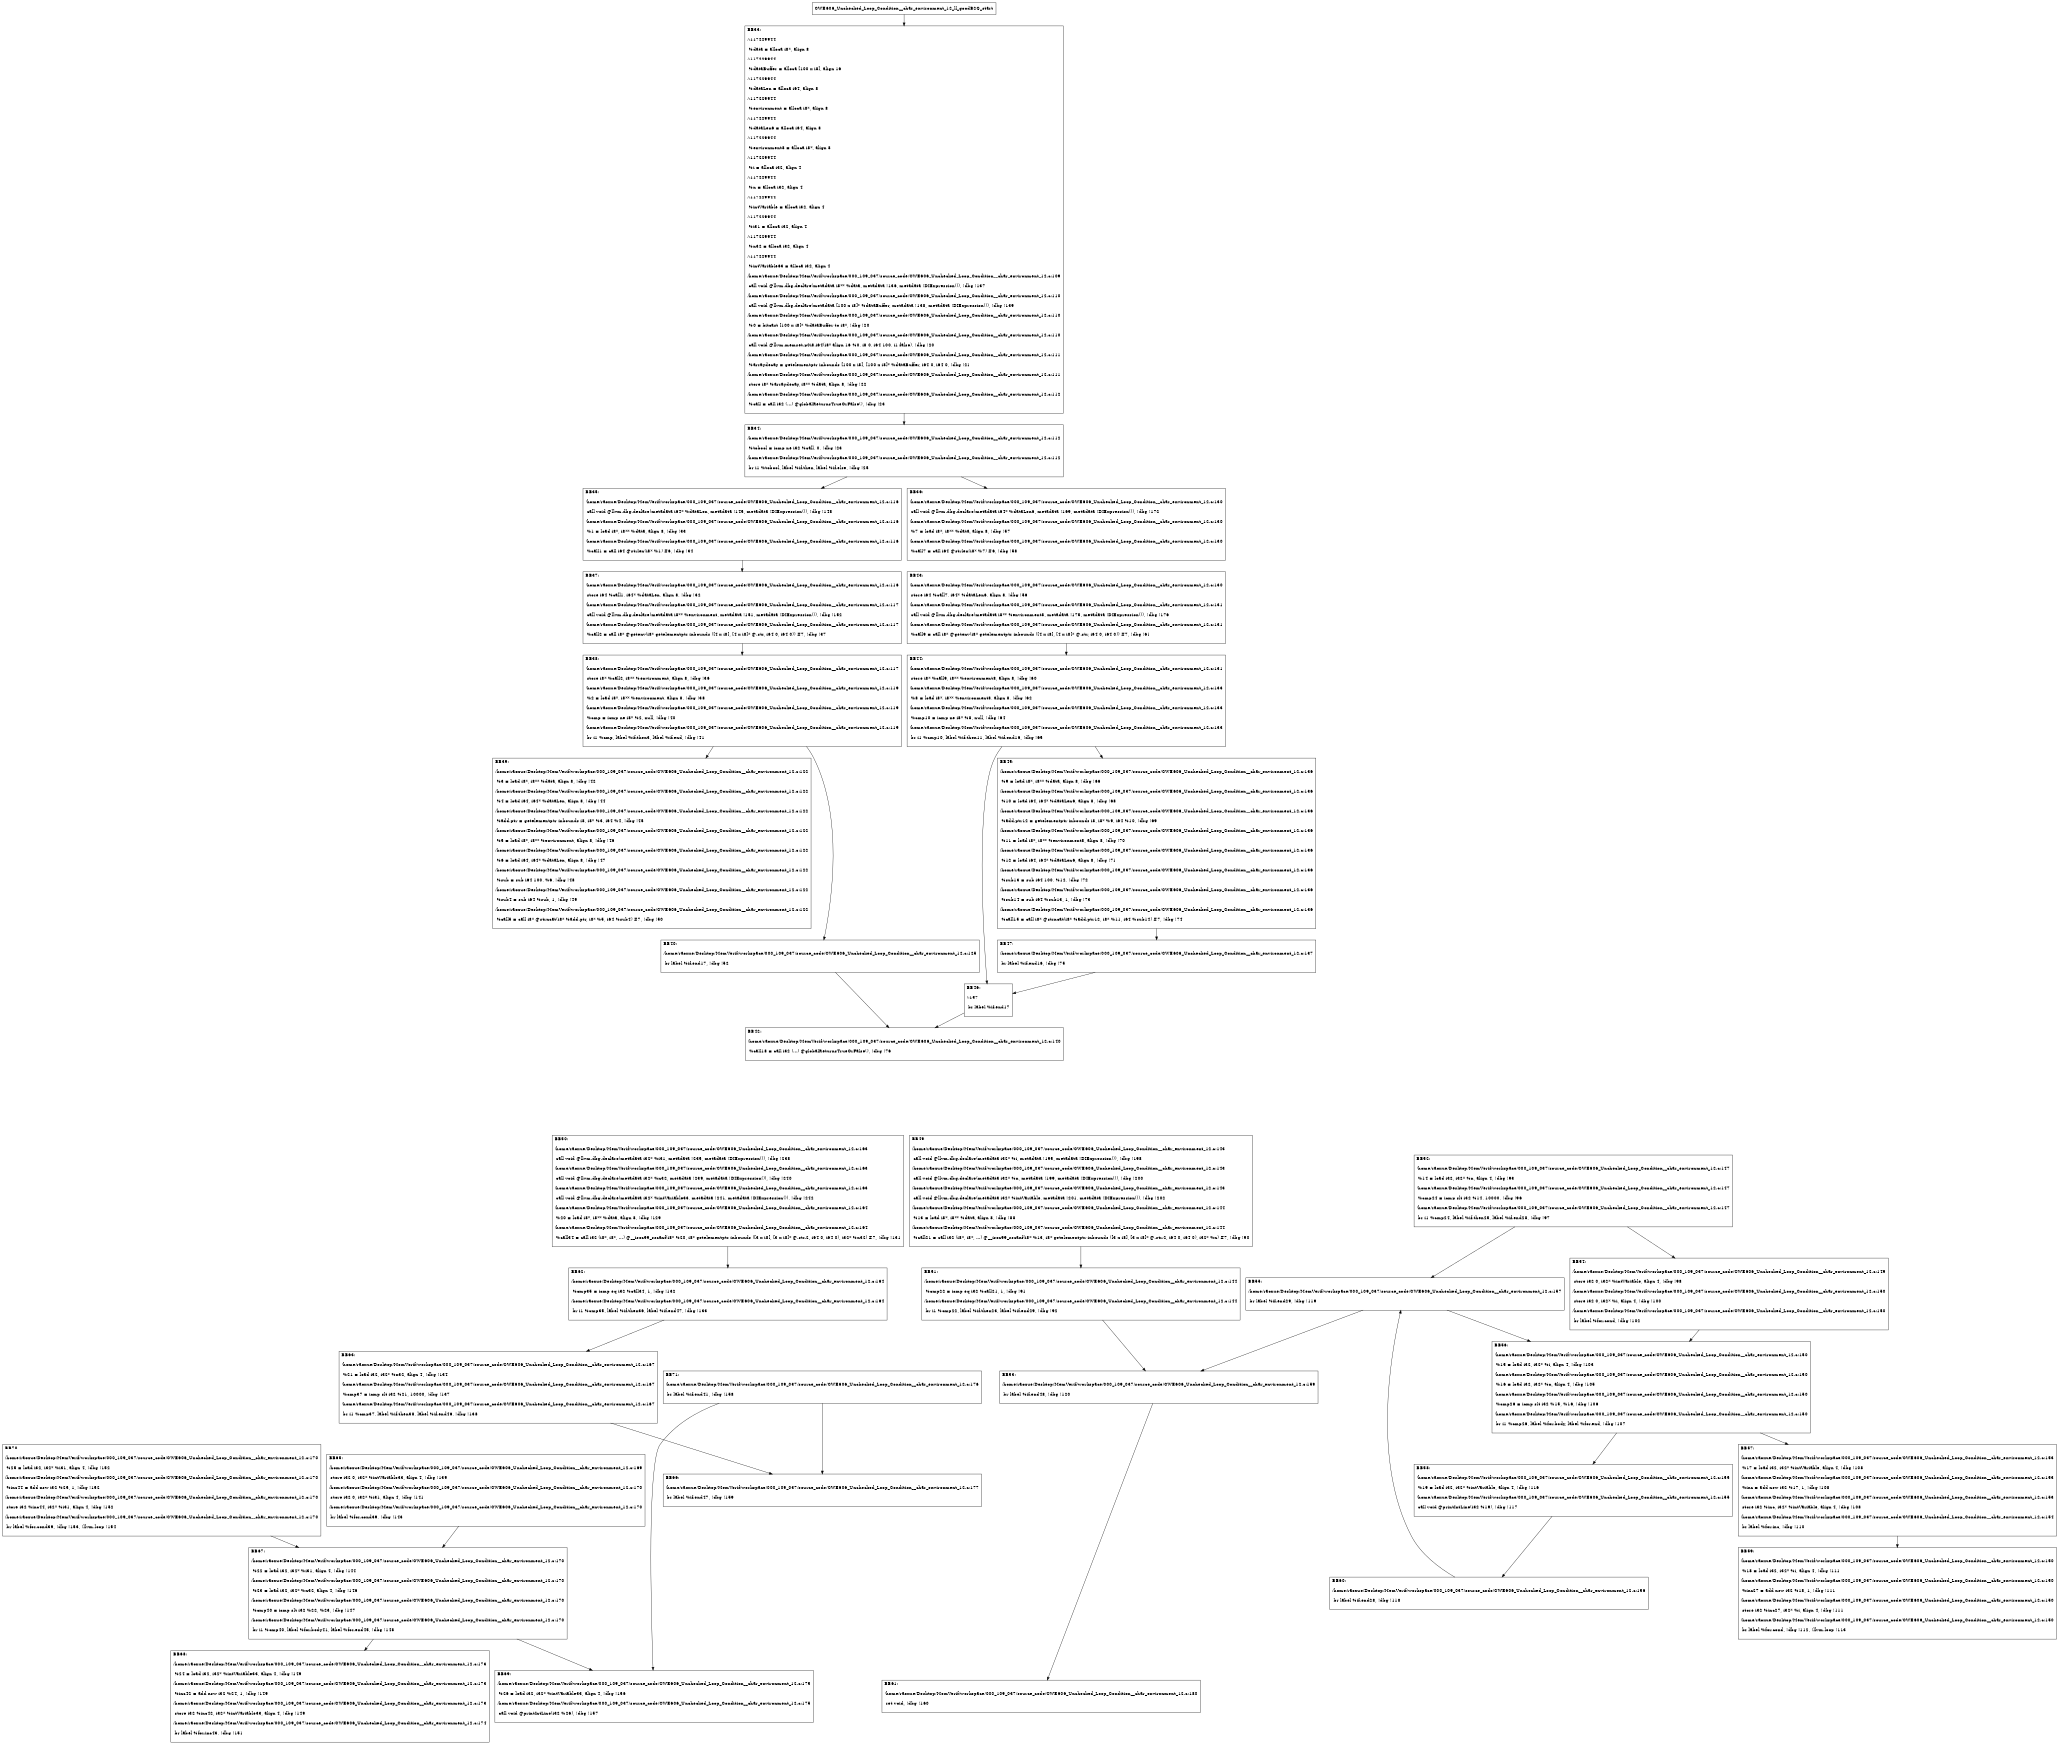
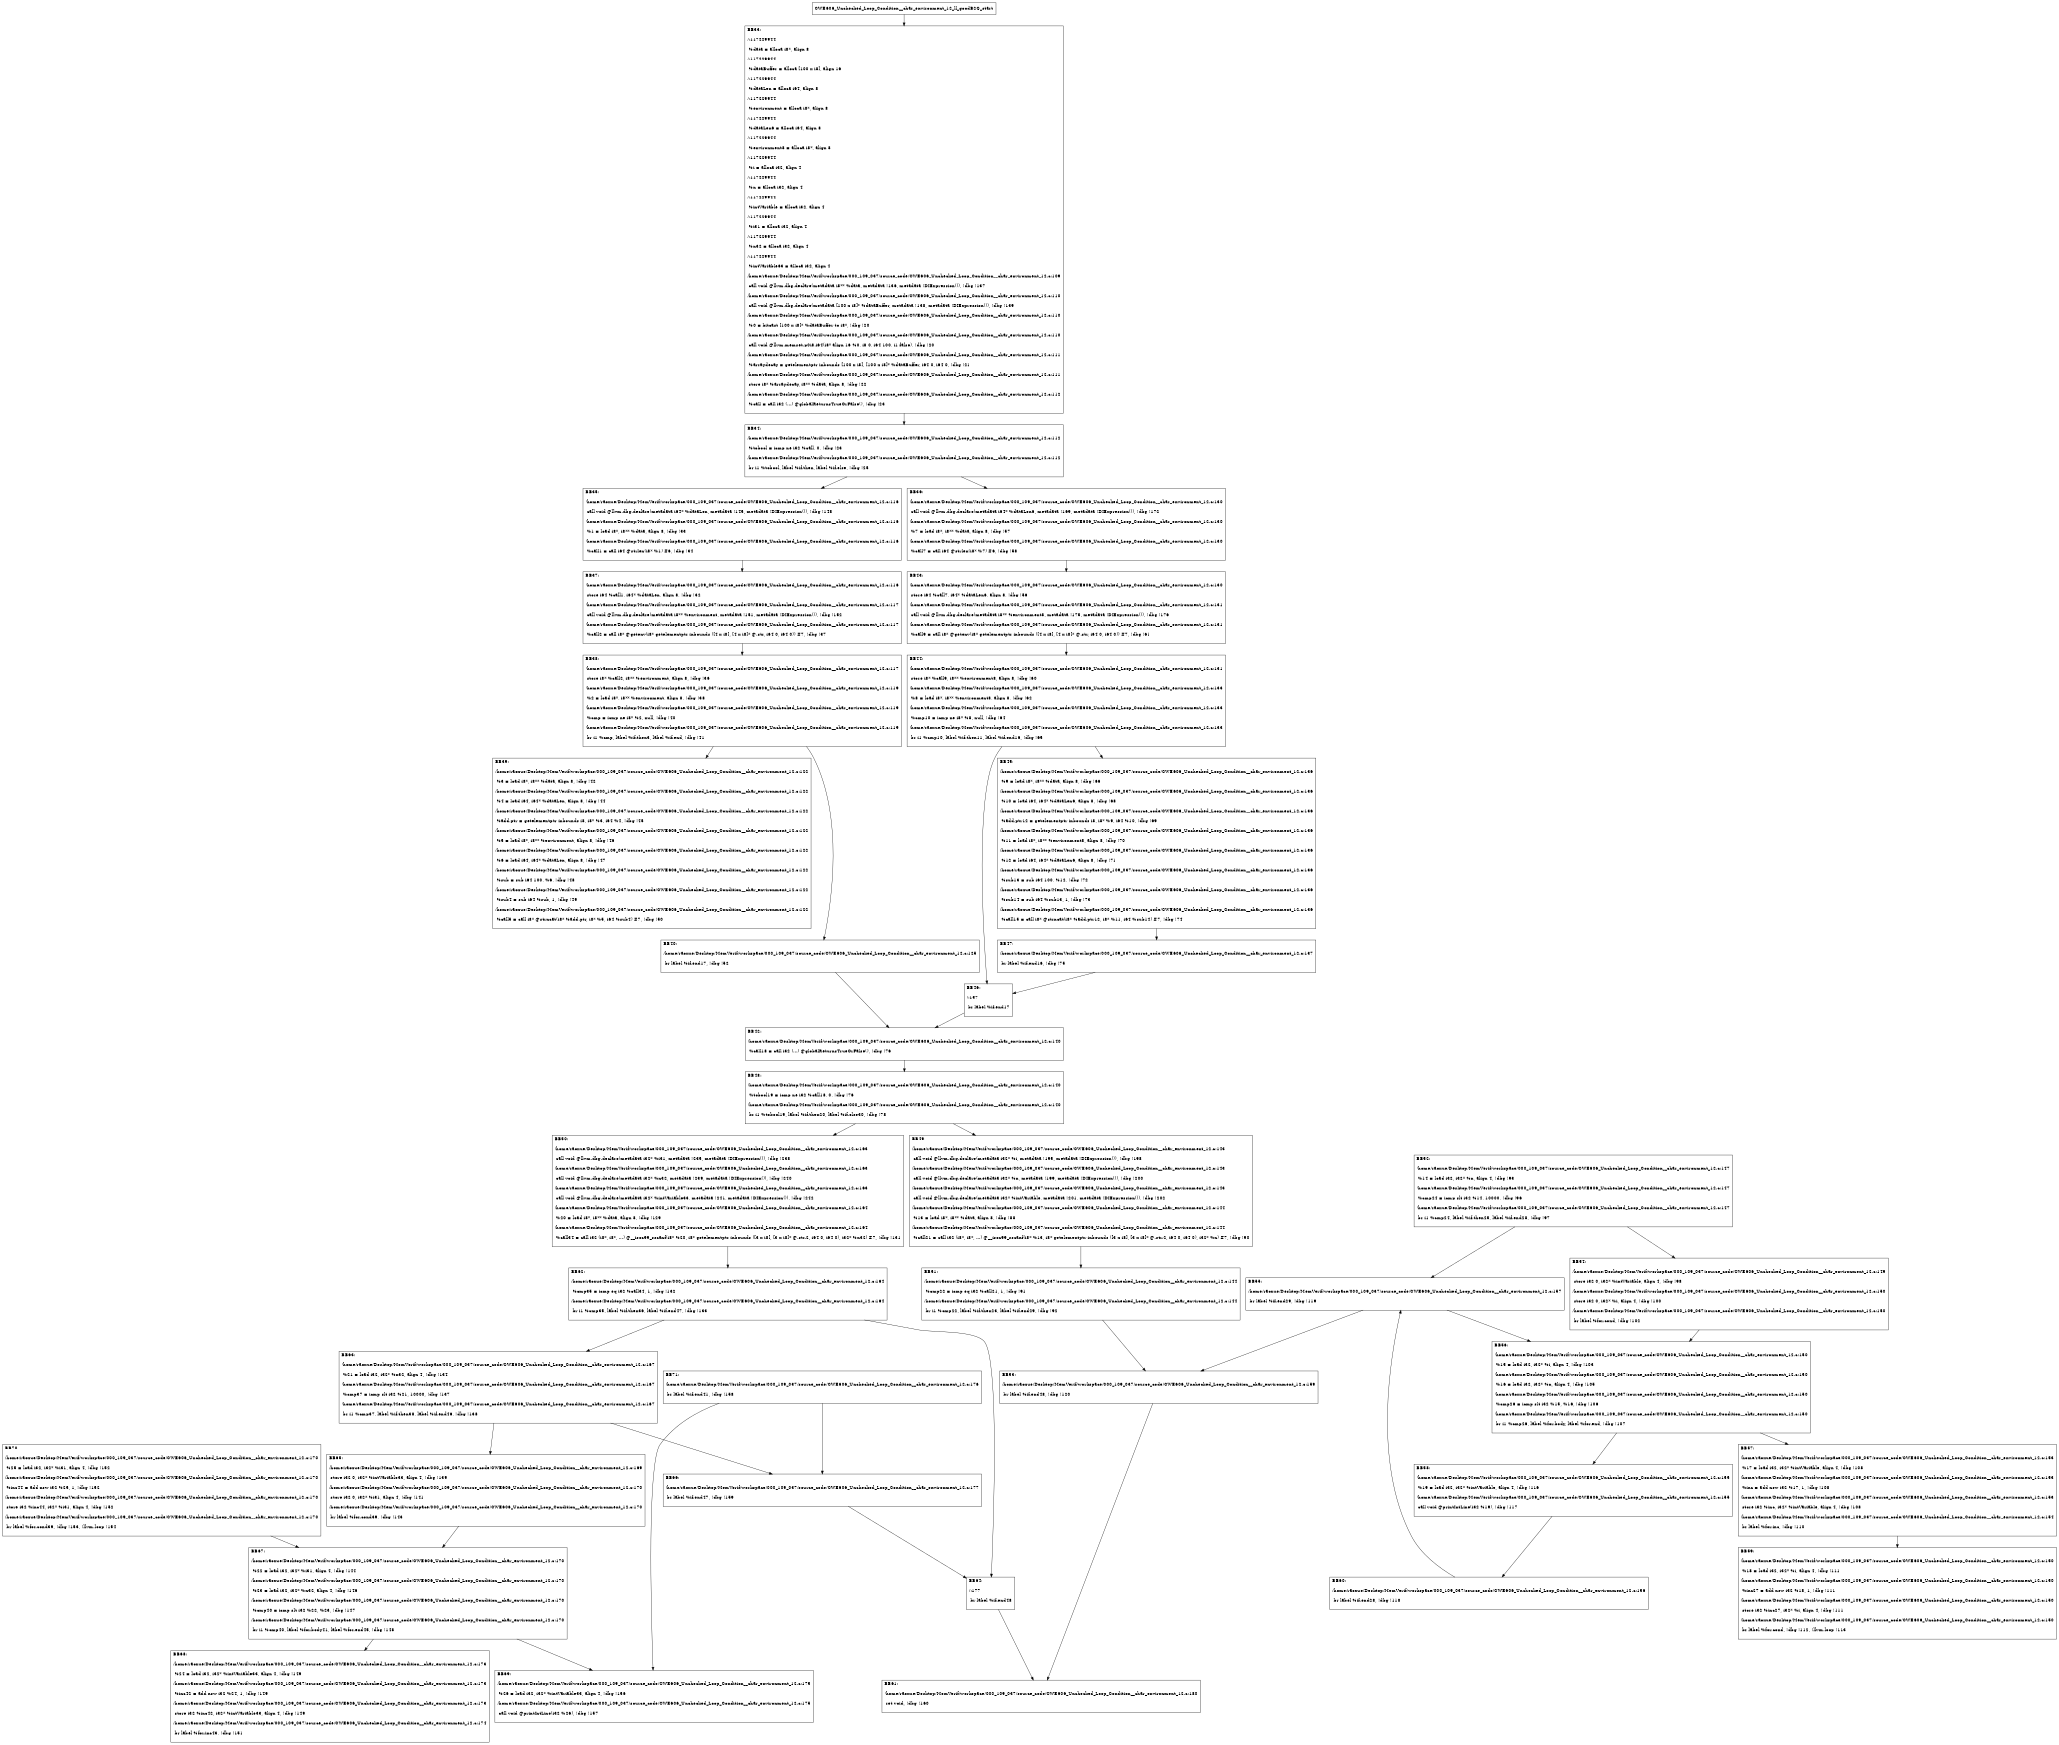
none -> (1066, 564)
none -> (904, 1098)
none -> (492, 1437)
none -> (991, 1593)
